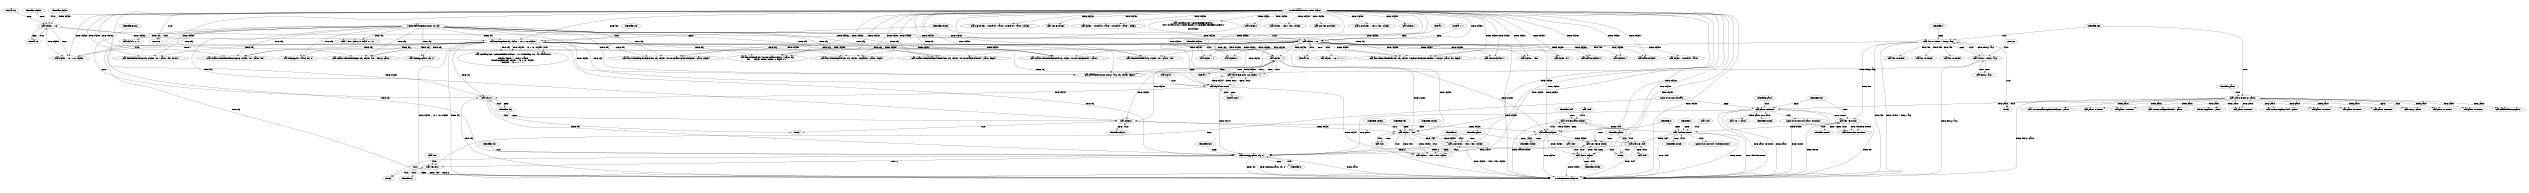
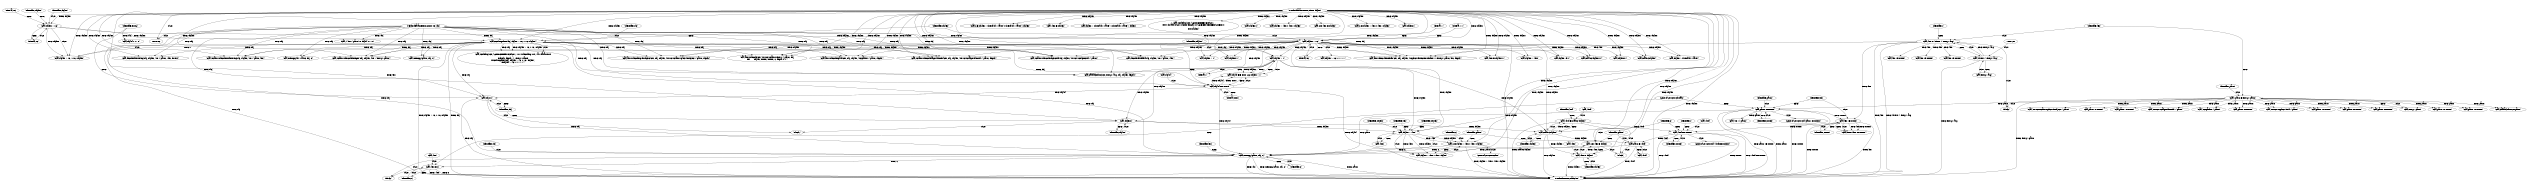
(614, 26) -> (614, 26)
(243, 28) -> (122, 34)
(1338, 35) -> (1507, 14)
(583, 58) -> (583, 58)
(1560, 71) -> none
(391, 75) -> (391, 75)
(2209, 110) -> (2209, 110)
(1629, 130) -> (1628, 127)
none -> (1488, 155)
